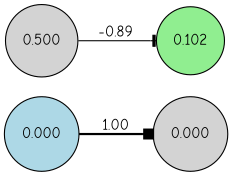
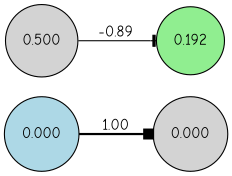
(190, 41) -> (190, 41)
